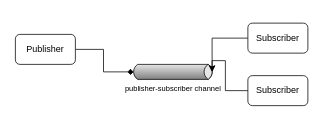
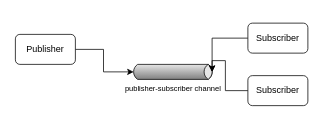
(126, 72) -> (127, 72)
